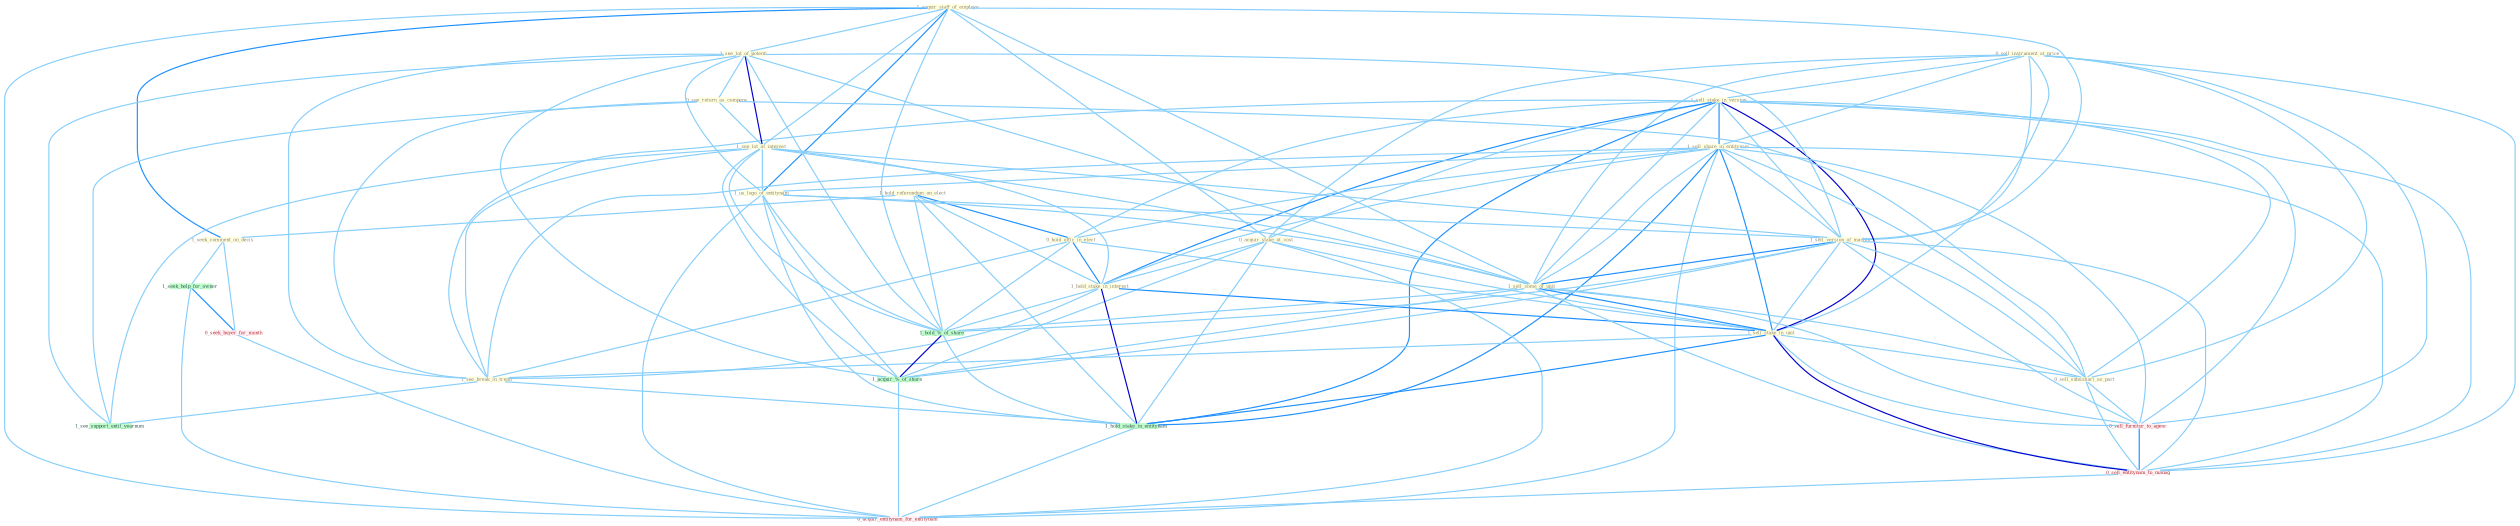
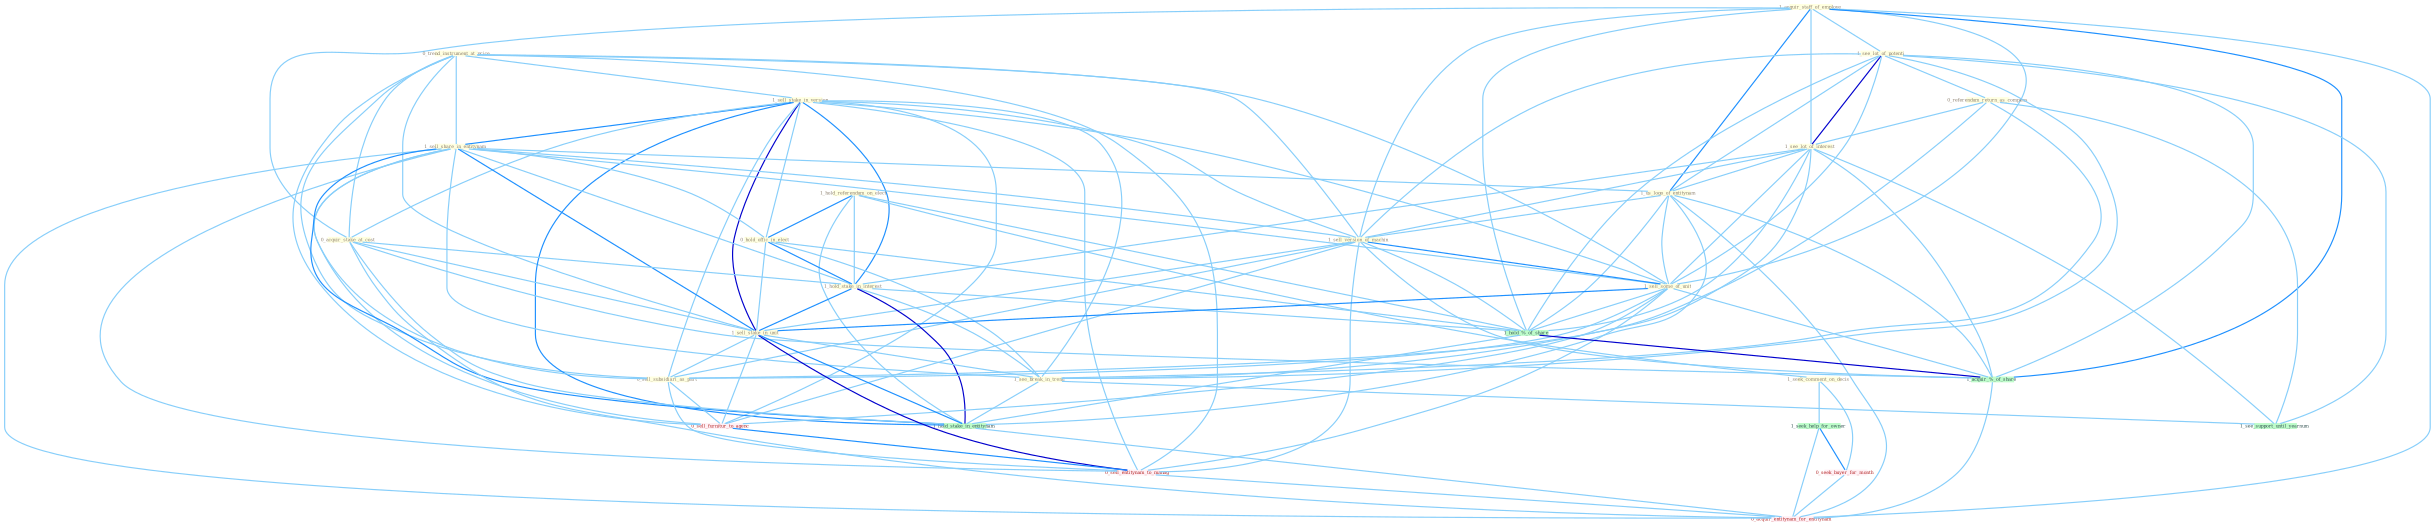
(436, 27) -> (2334, 91)
(2029, 54) -> (456, 54)
(718, 100) -> (1988, 100)
